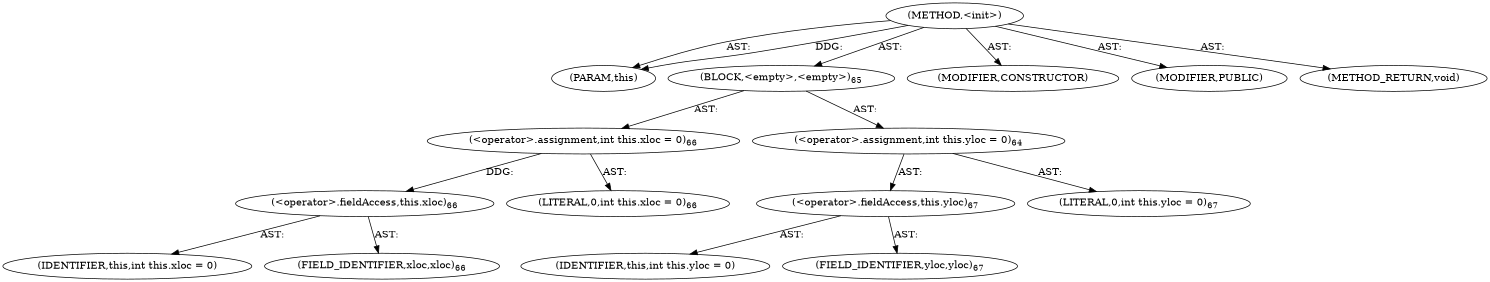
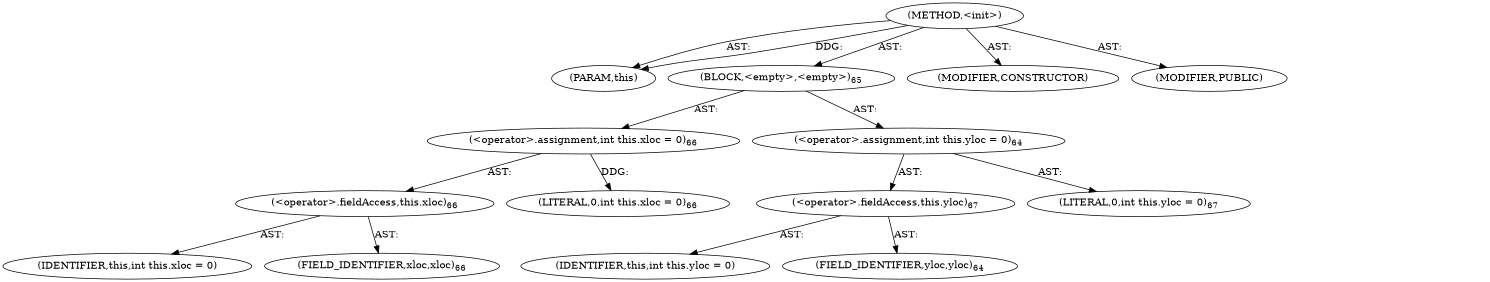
(1394, 78) -> none
(501, 172) -> (501, 172)
(617, 172) -> (617, 172)
(979, 265) -> (979, 265)
